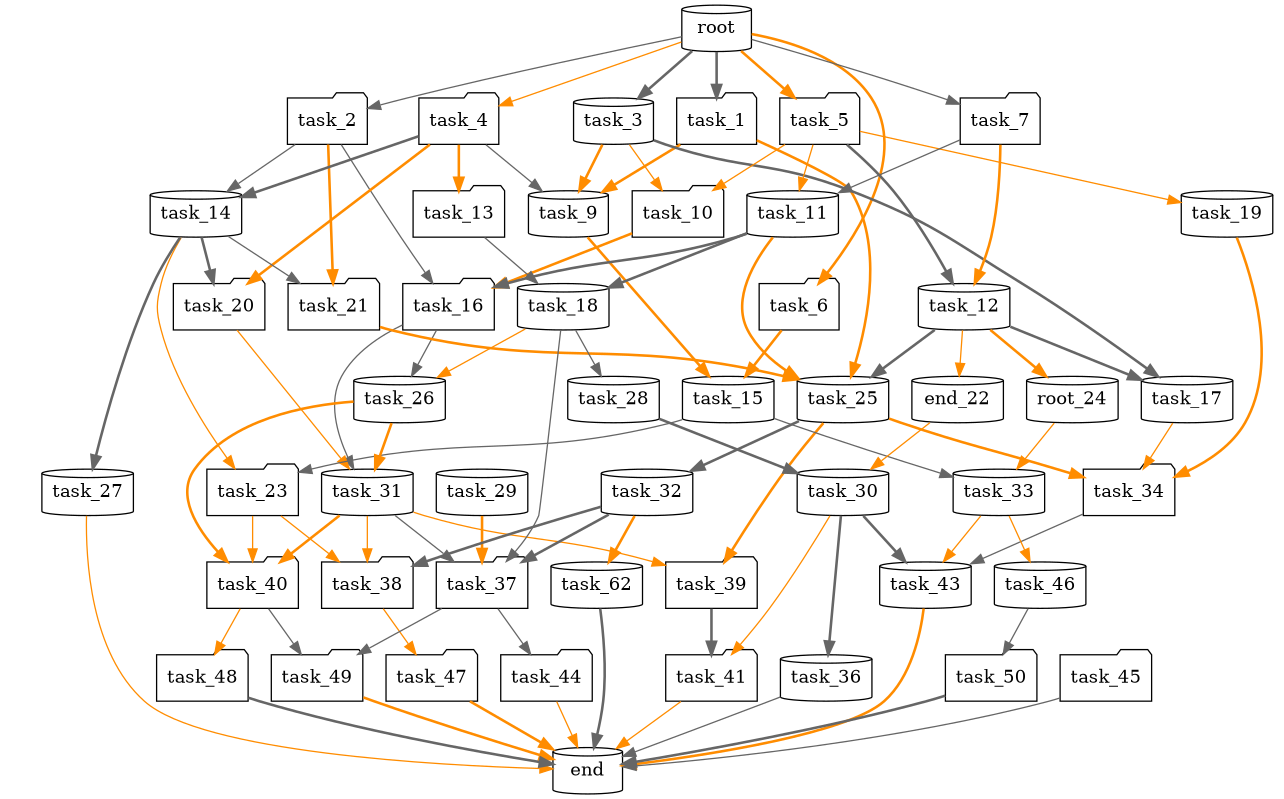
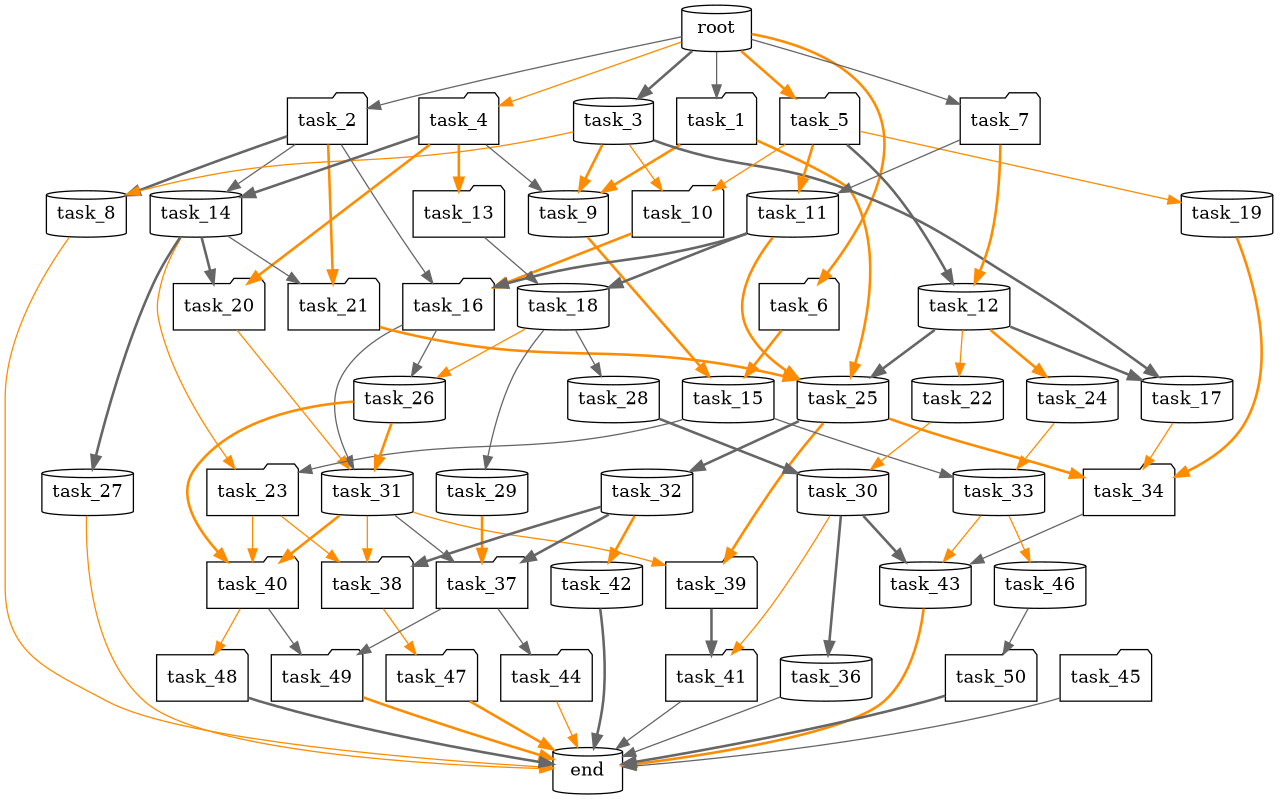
(717, 68) -> (717, 68)
(810, 156) -> (810, 156)
none -> (86, 214)
(958, 400) -> (958, 400)
(1072, 400) -> (1072, 400)
(549, 433) -> (507, 389)
(597, 585) -> (597, 585)
(654, 721) -> (654, 721)
